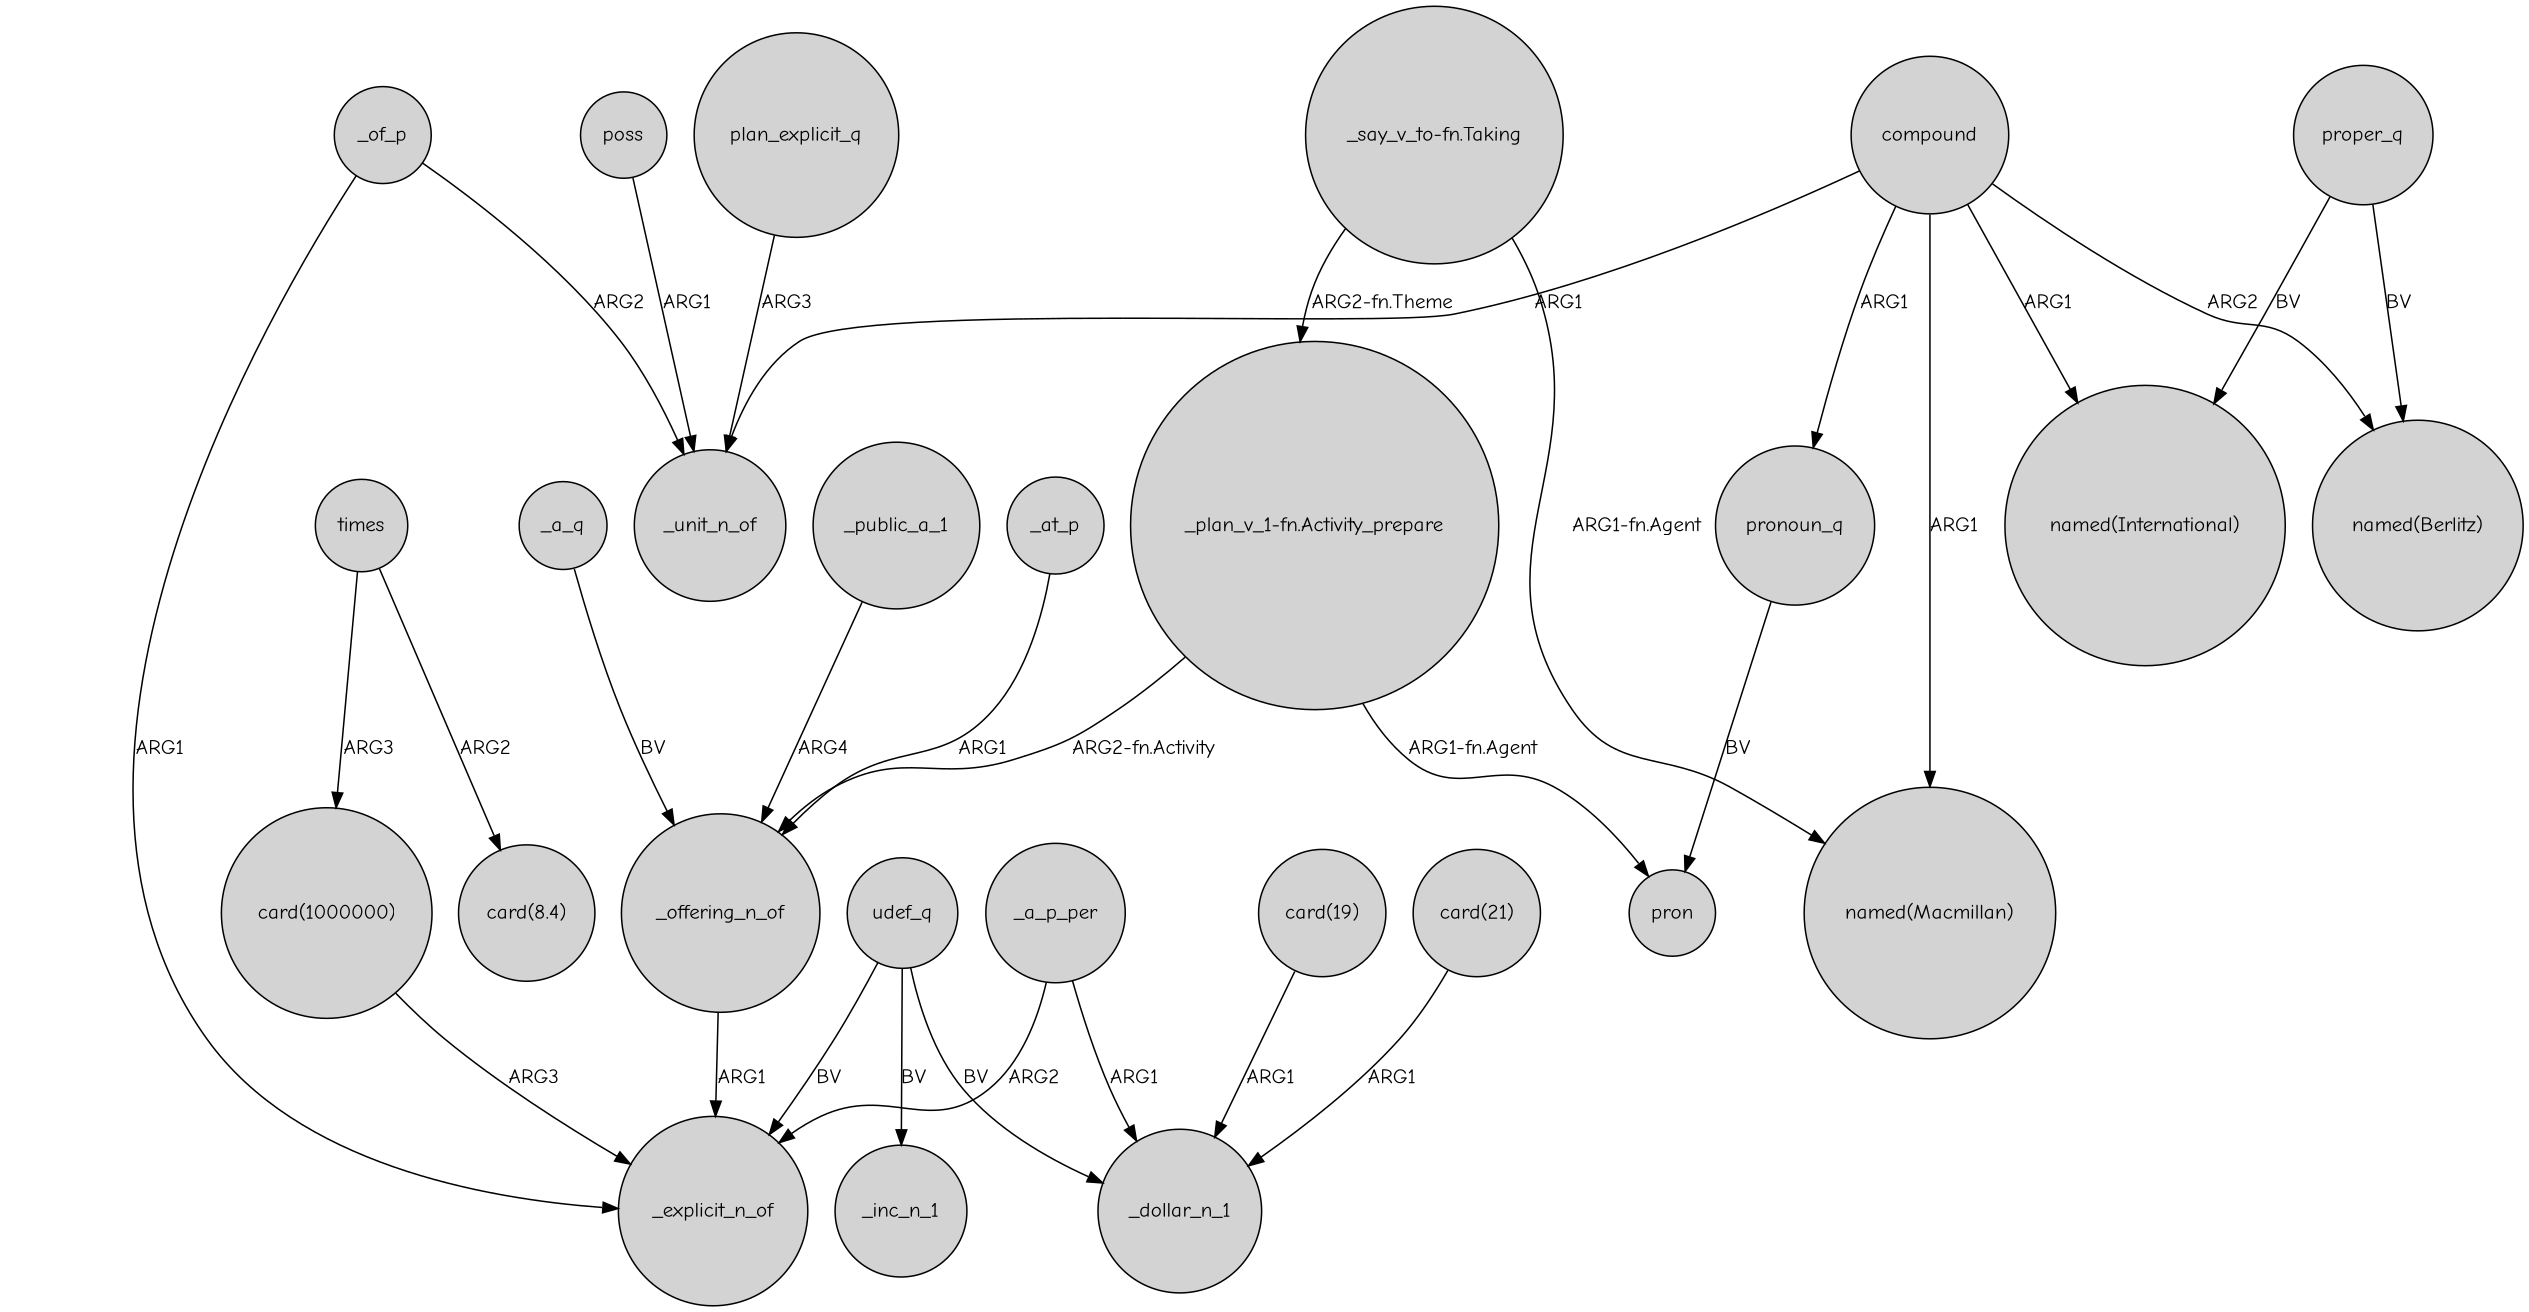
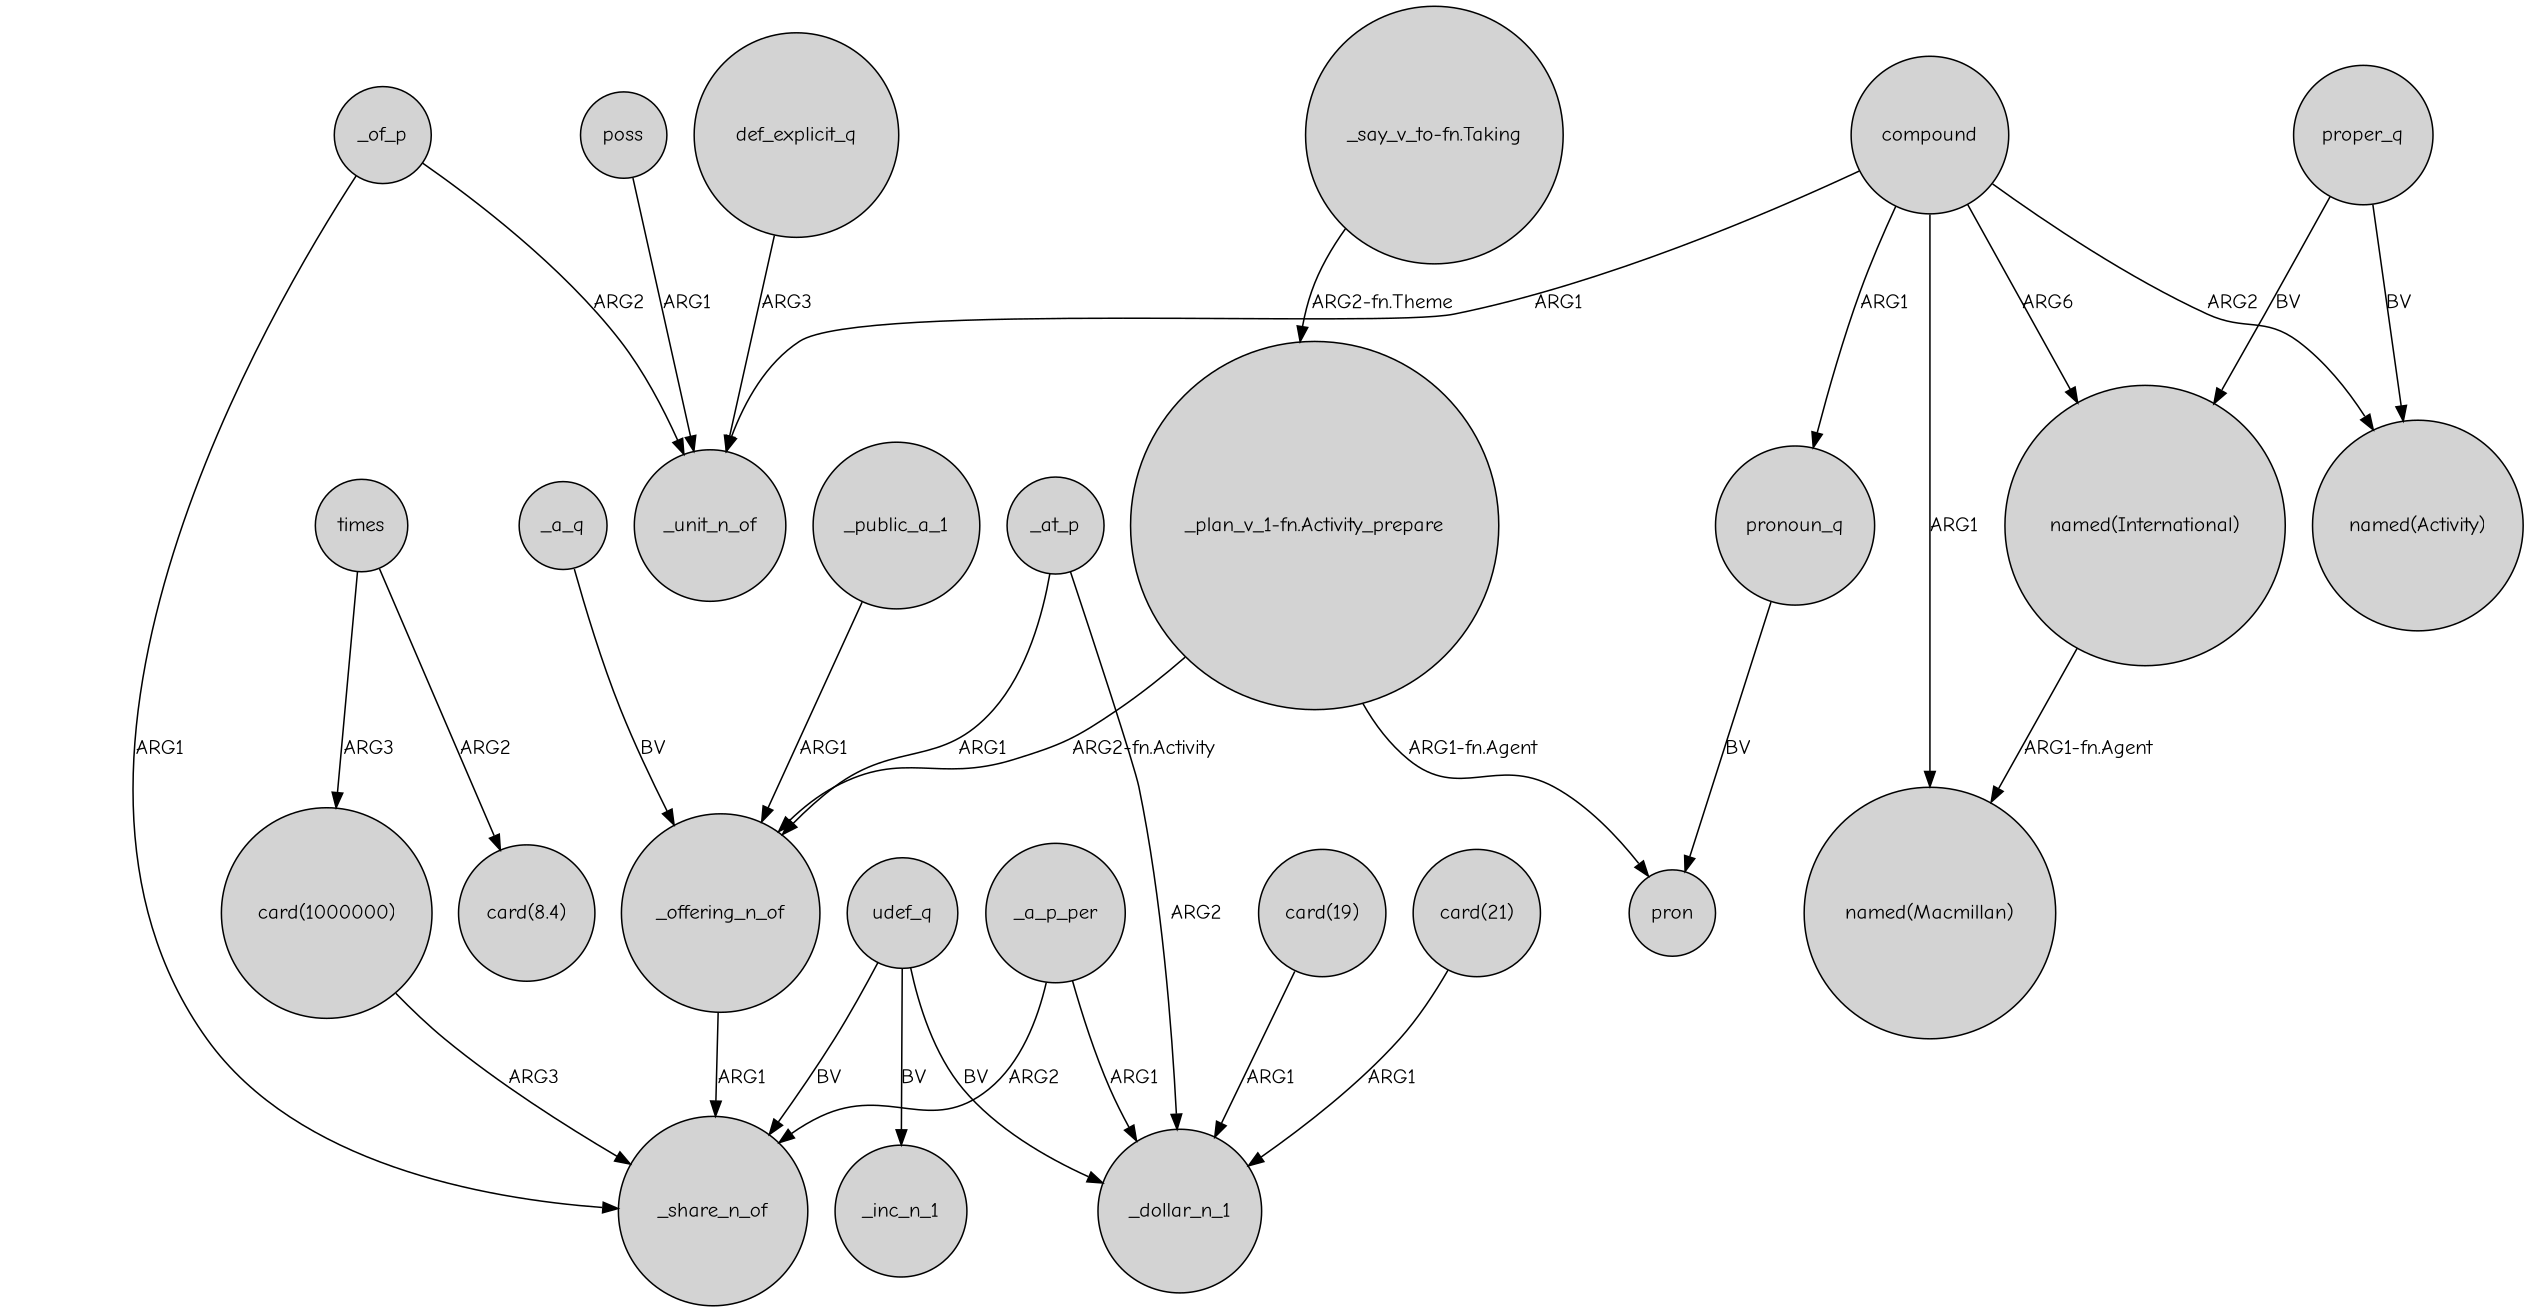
(796, 135) -> (796, 135)
(2048, 303) -> (2048, 303)
(2418, 526) -> (2418, 526)
(1533, 611) -> (2038, 718)
(824, 748) -> (824, 748)
none -> (1148, 838)
(713, 1211) -> (713, 1211)
